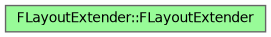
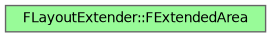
(136, 19) -> (136, 19)
